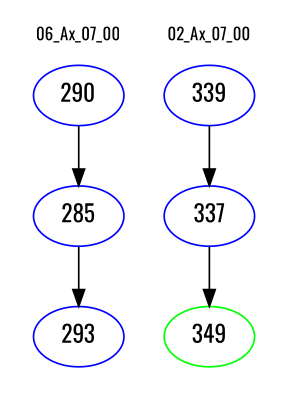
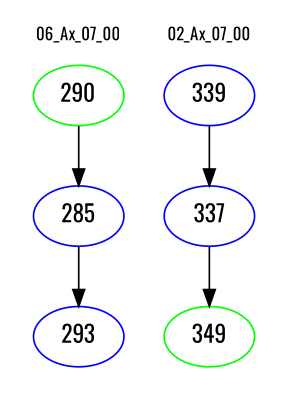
(79, 95) -> (79, 95)
